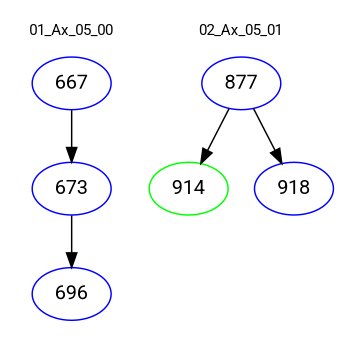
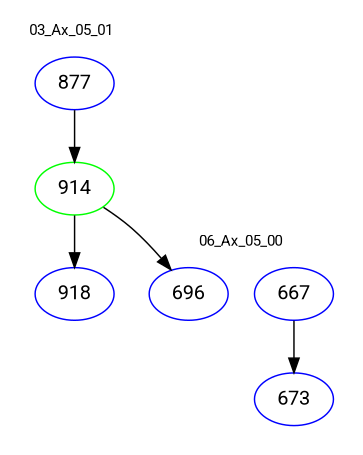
(72, 31) -> (241, 242)
(241, 31) -> (72, 31)
(264, 129) -> (75, 234)
(72, 234) -> (147, 243)
